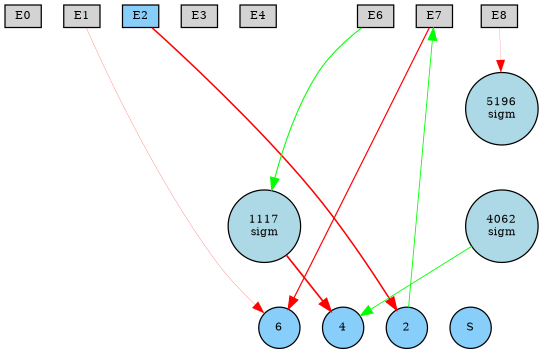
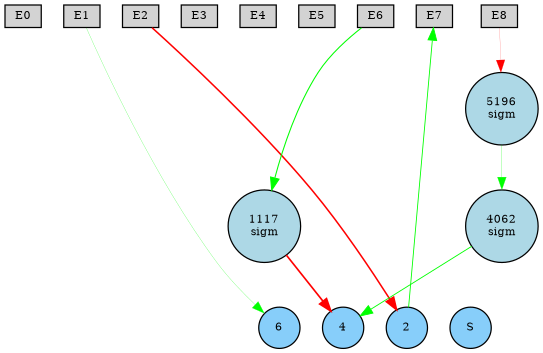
(141, 16) -> (141, 16)
none -> (317, 16)
none -> (502, 161)
(362, 163) -> none
(160, 173) -> (160, 173)
